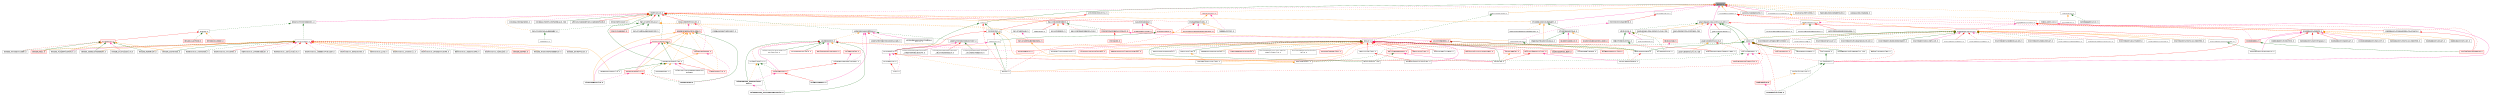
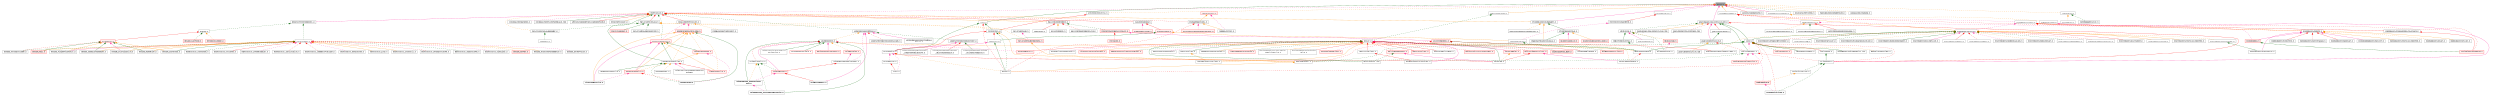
(2049, 22) -> (2049, 22)
(705, 36) -> (672, 31)
(466, 43) -> (175, 47)
